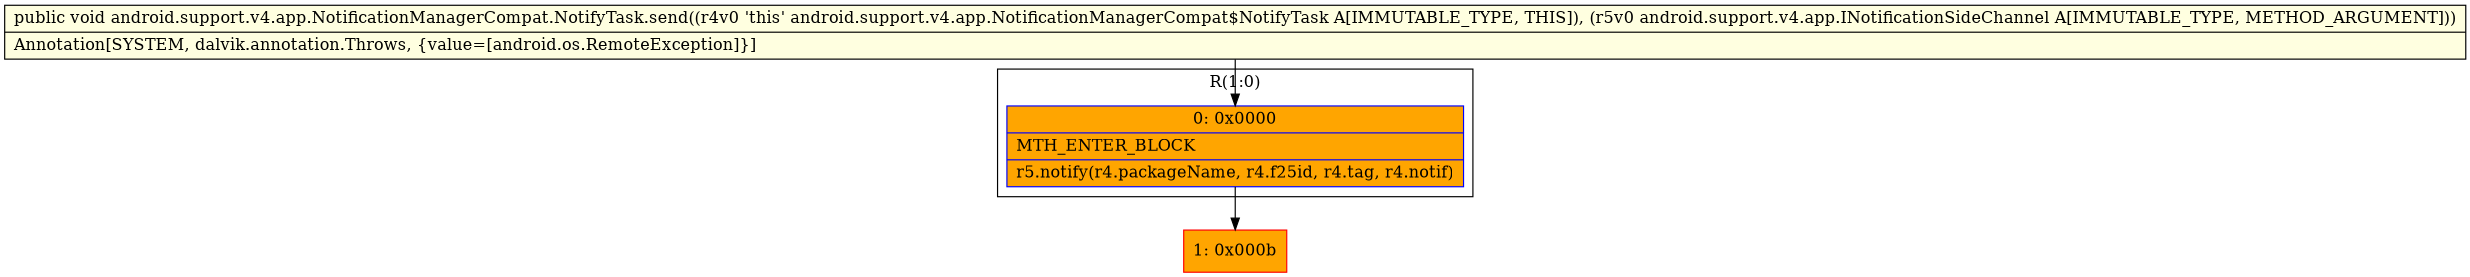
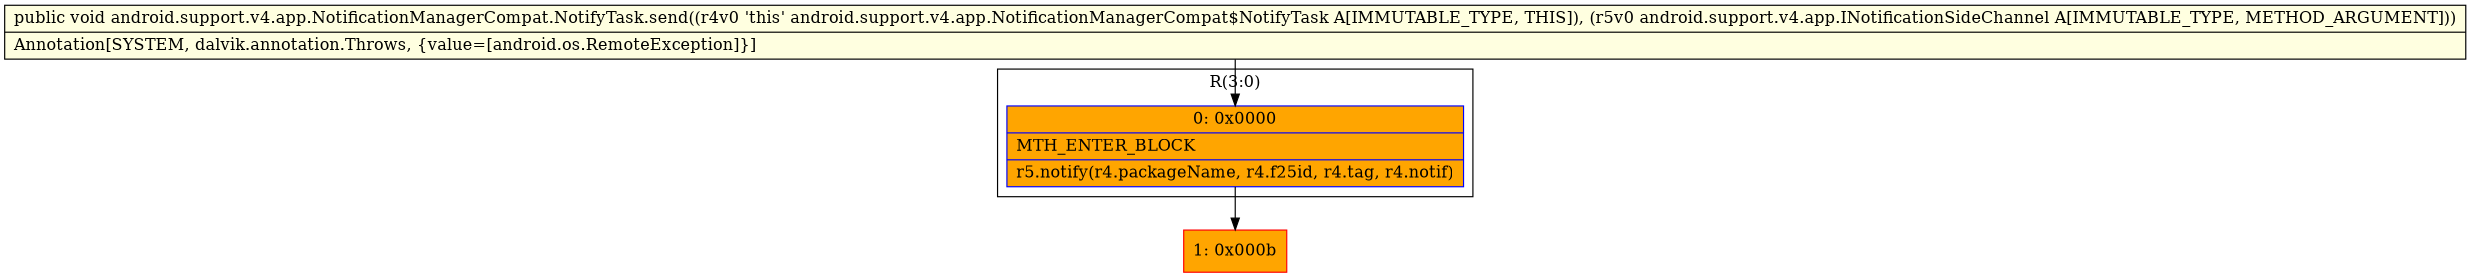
(1235, 83) -> (1235, 83)
